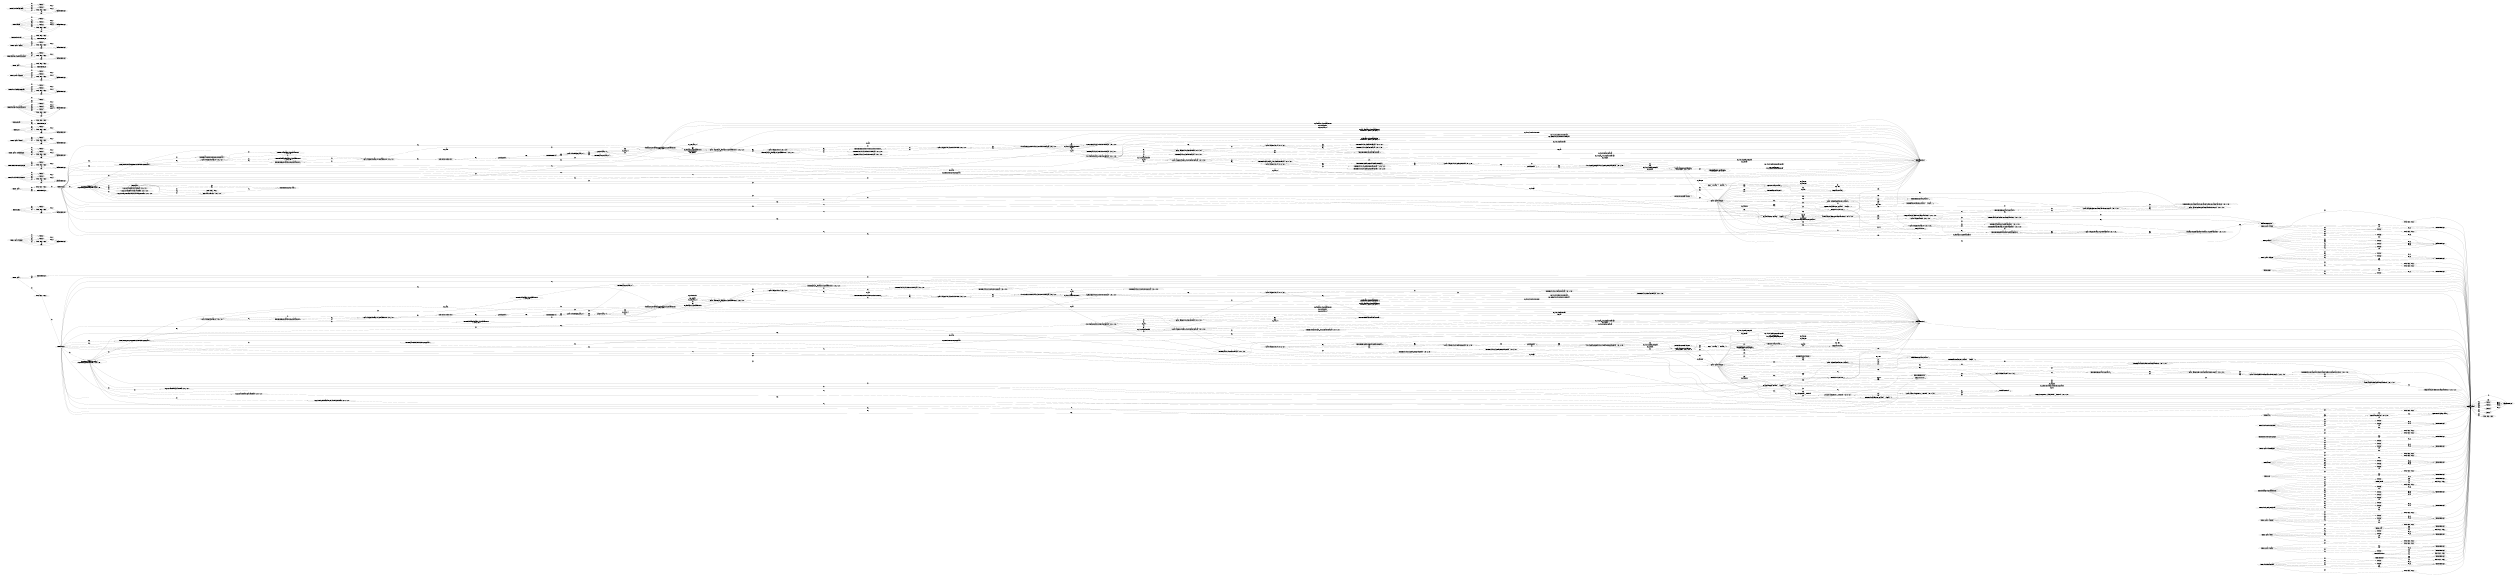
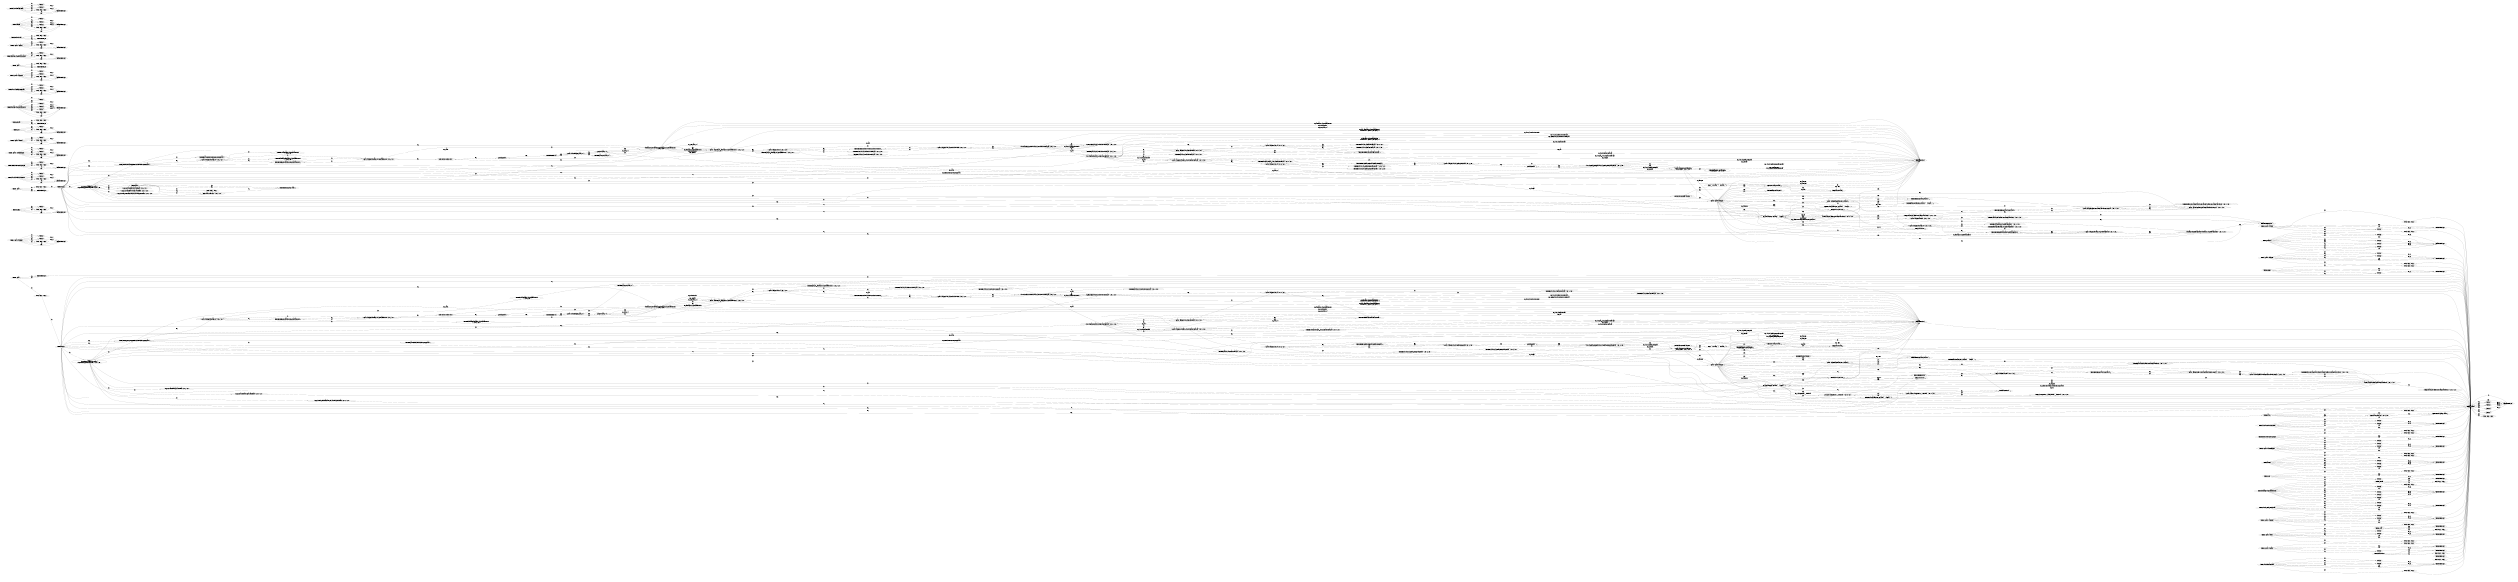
(2379, 558) -> none
